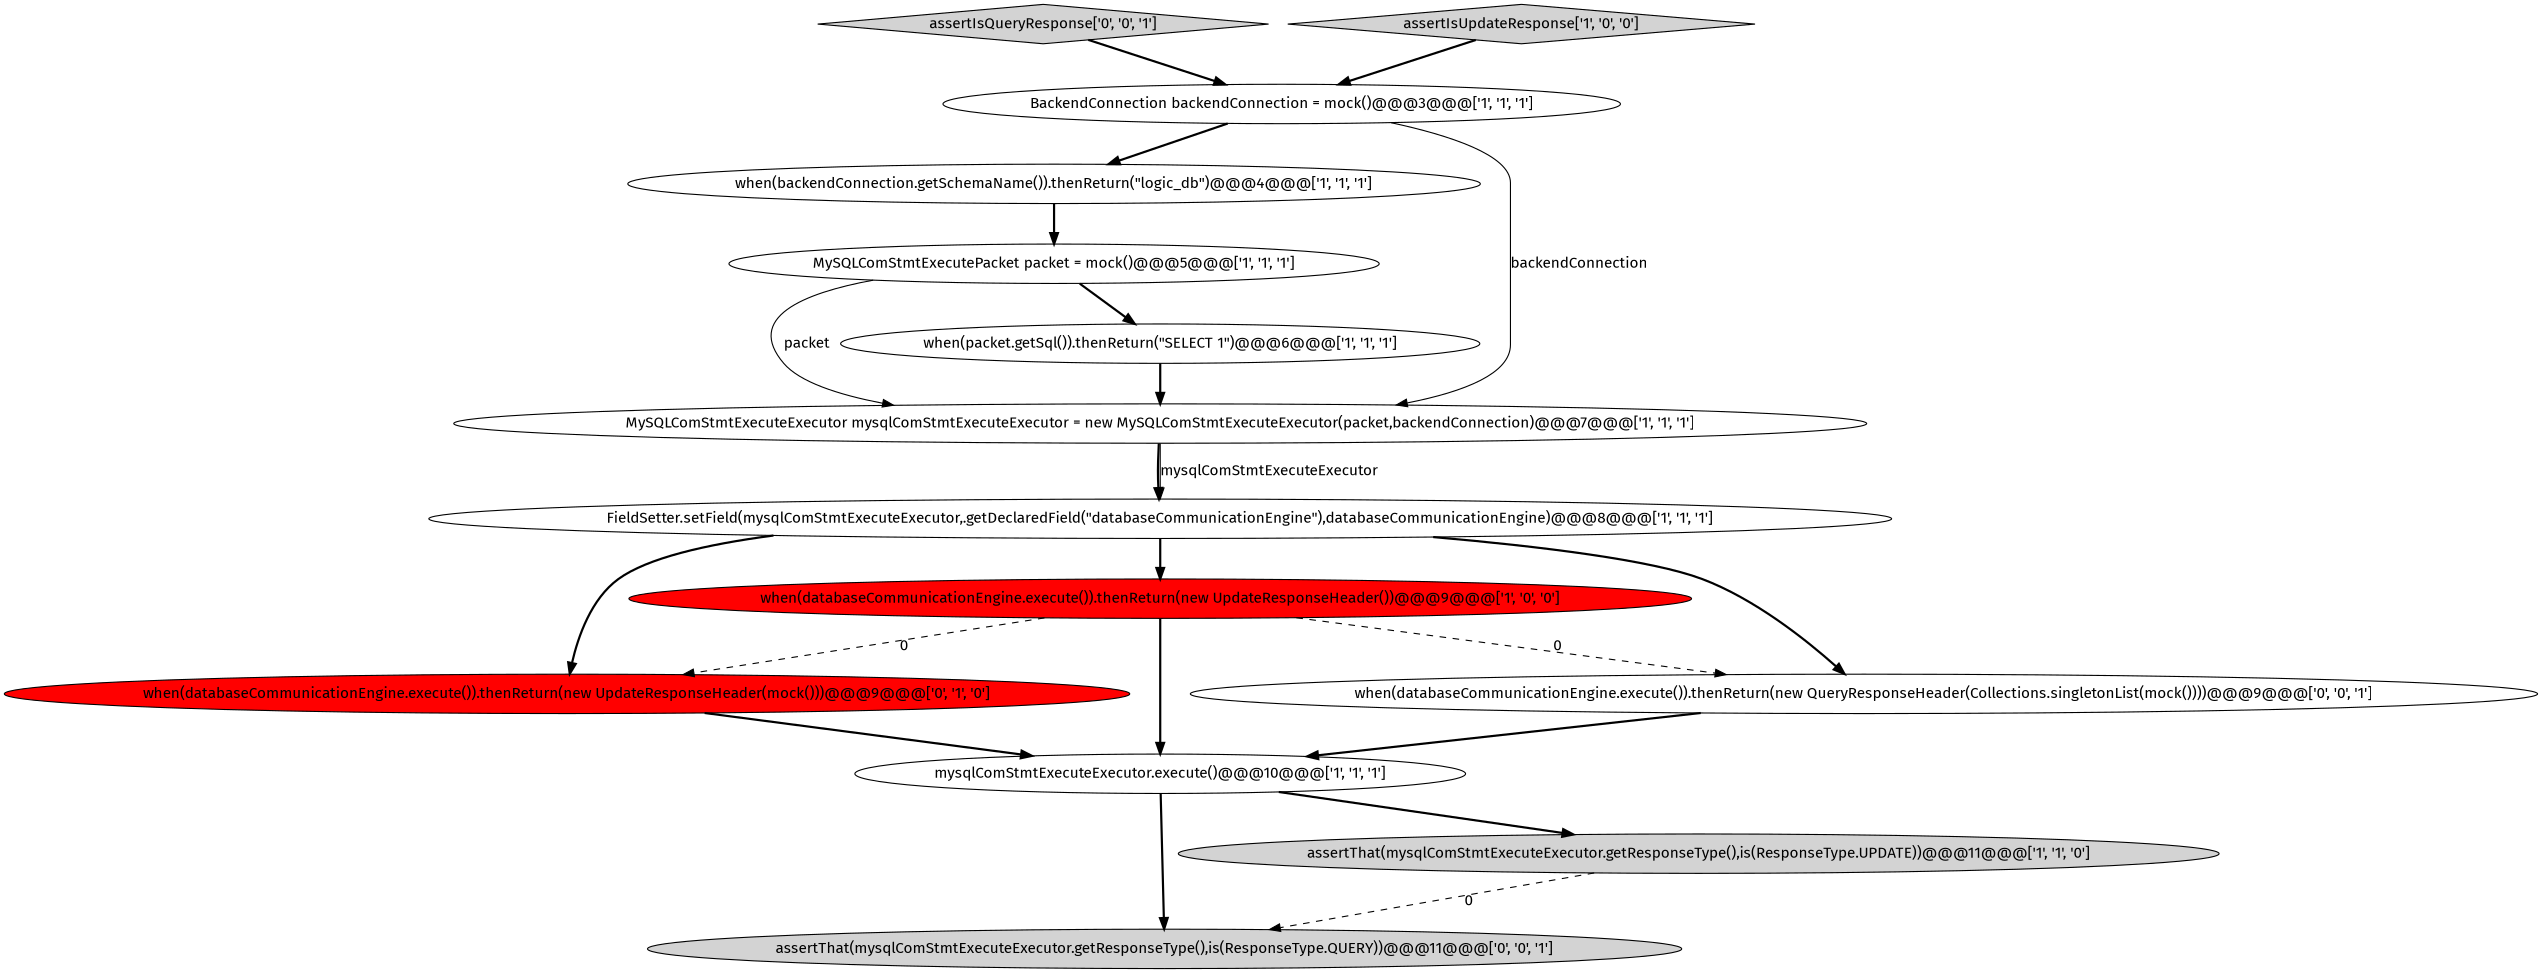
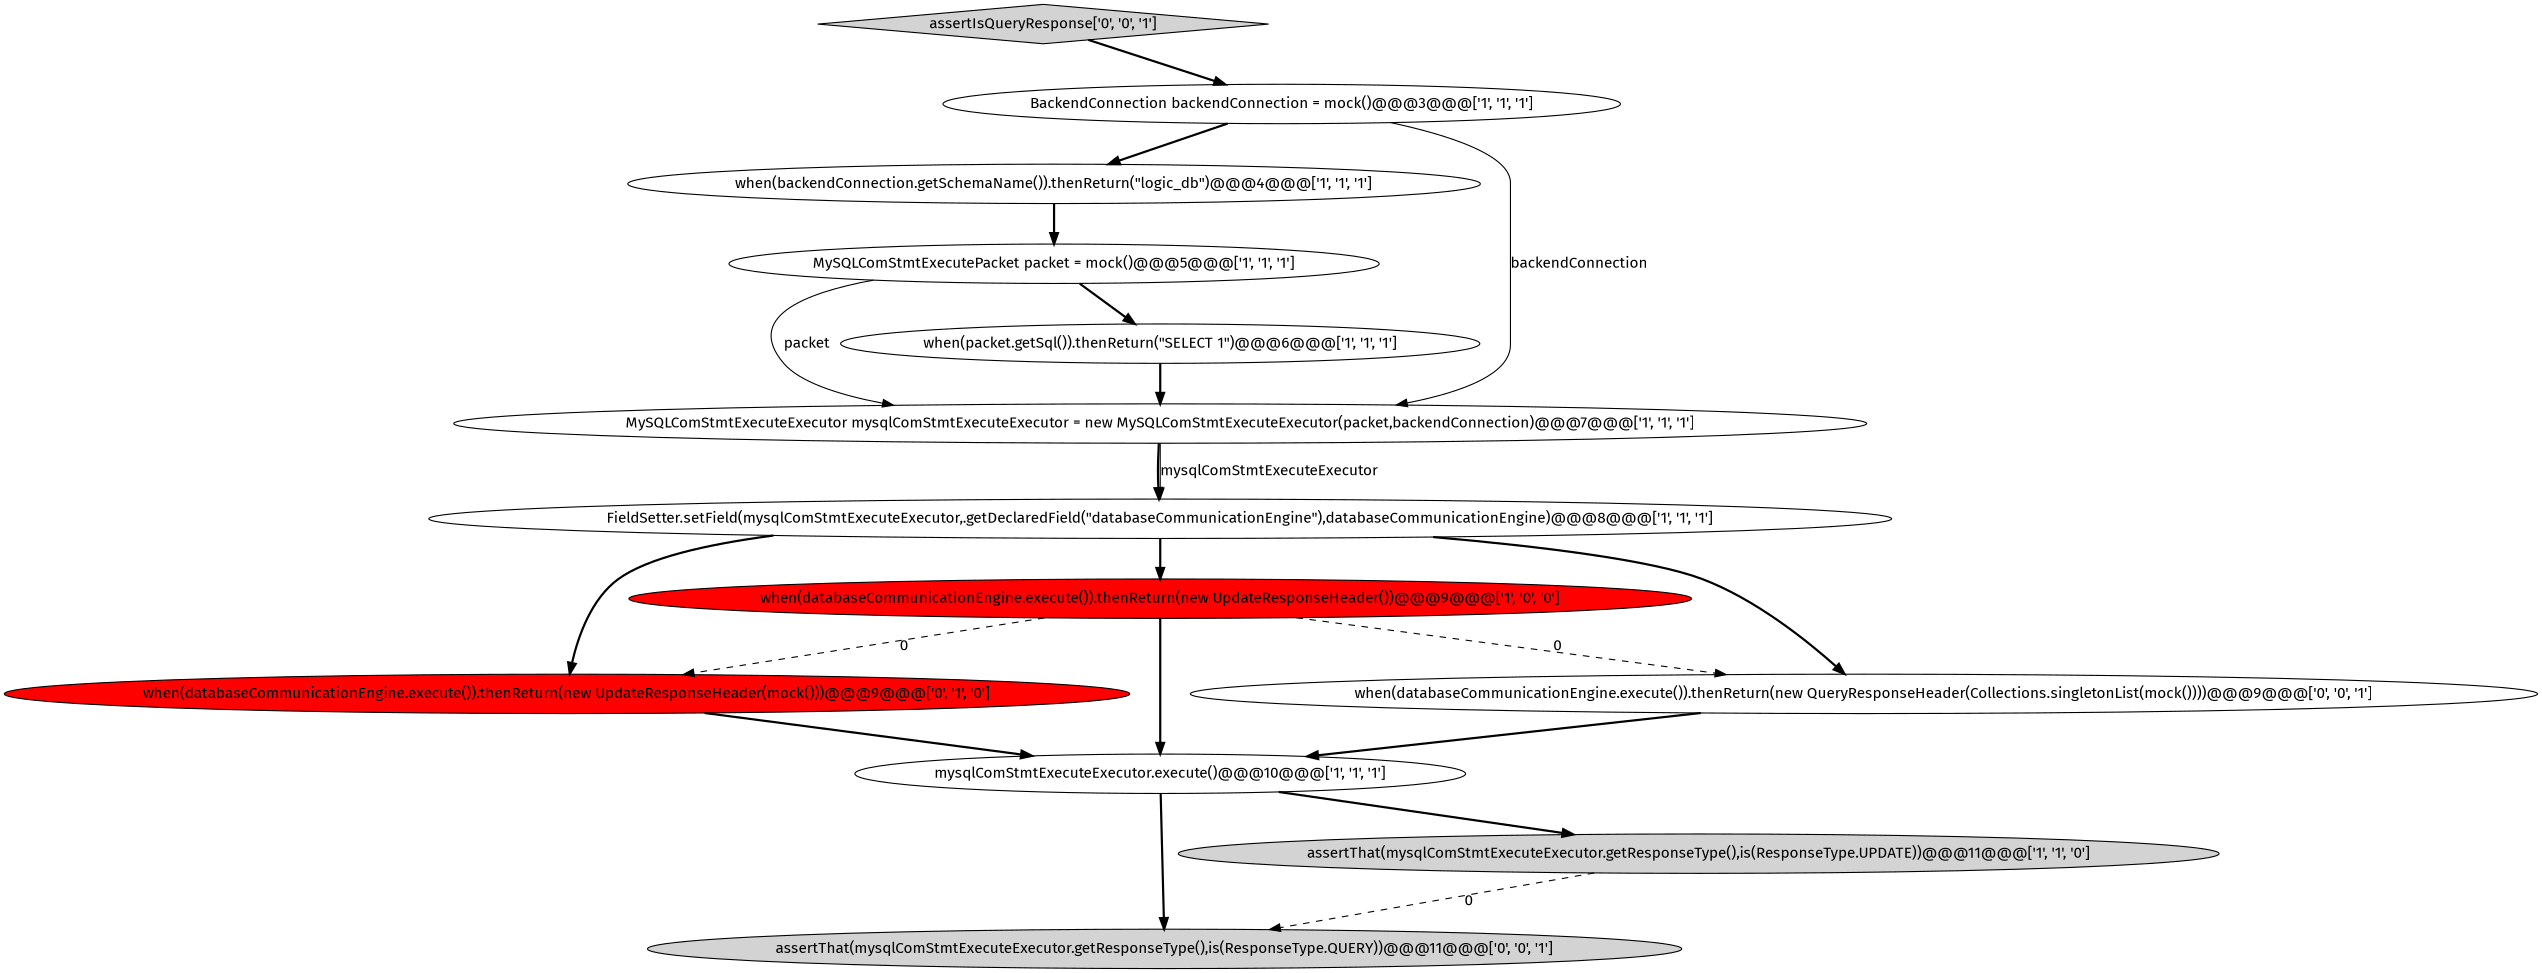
(1521, 24) -> none
